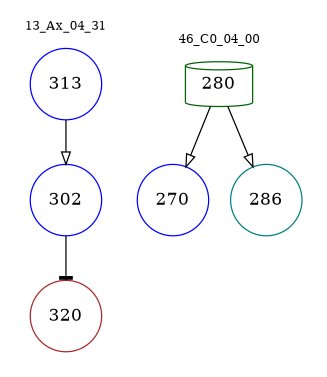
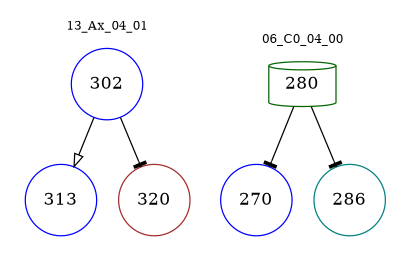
(66, 27) -> (108, 27)
(220, 40) -> (303, 40)
(201, 131) -> (283, 134)
(238, 131) -> (323, 134)
(66, 136) -> (86, 136)
